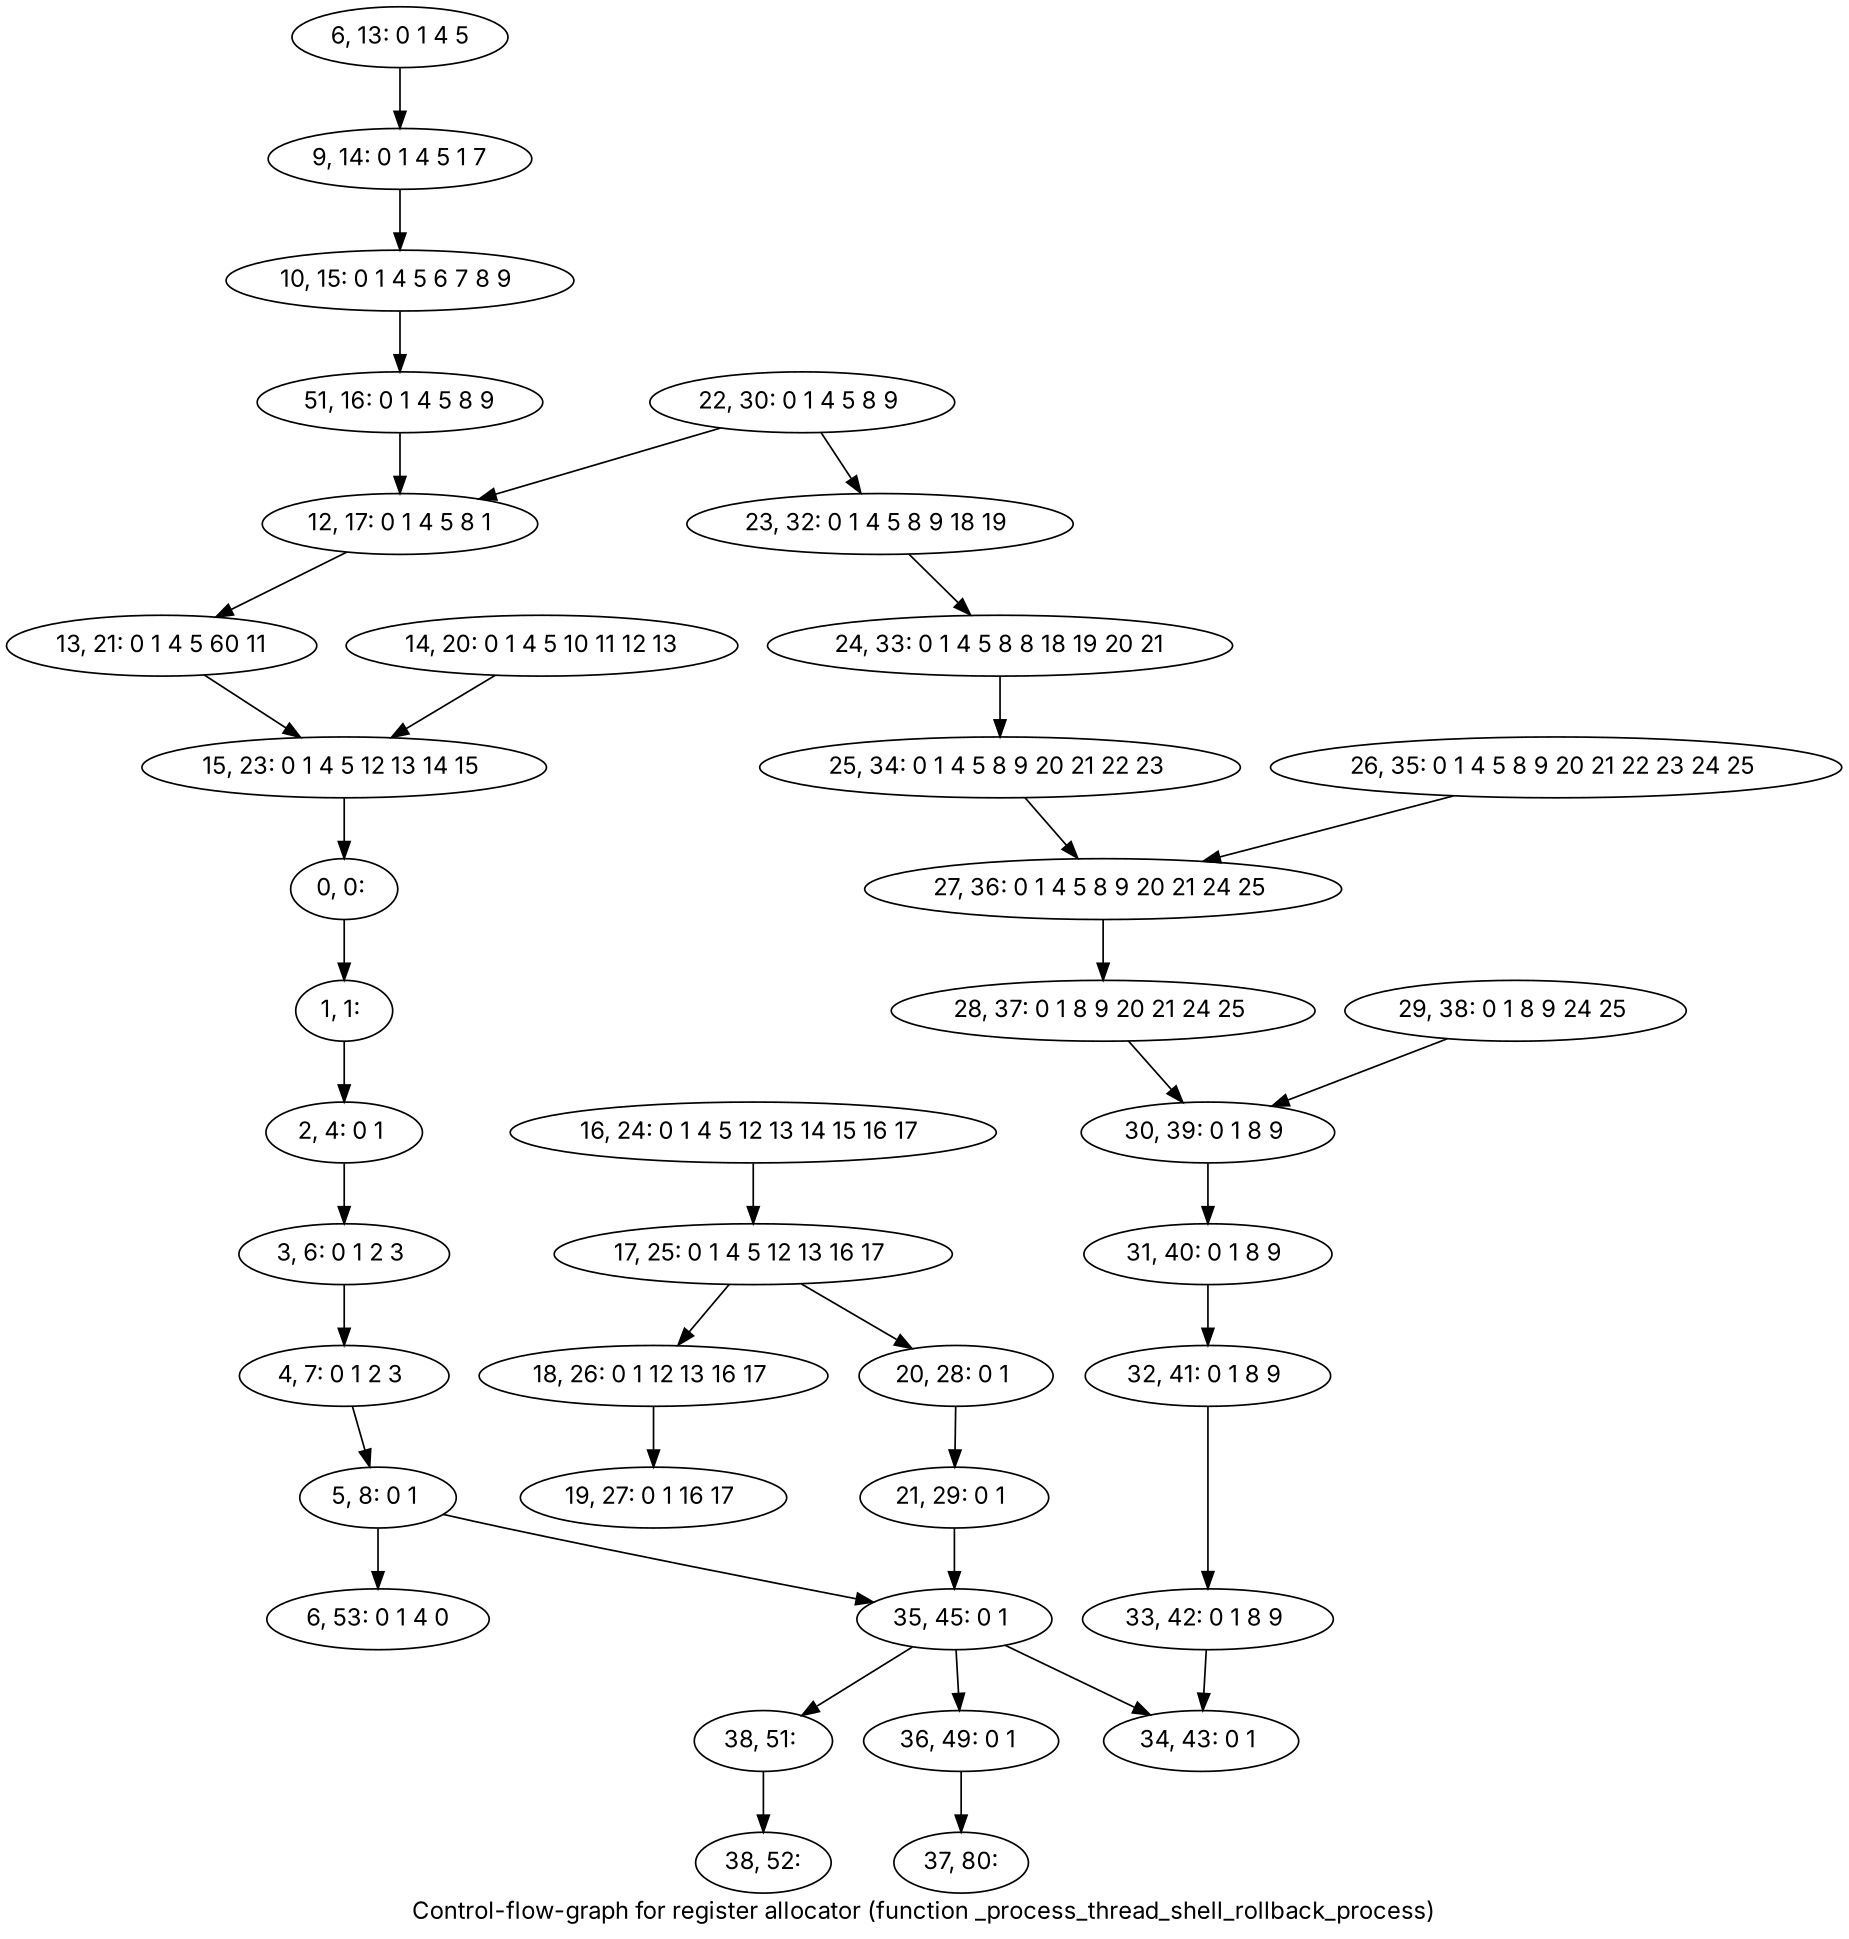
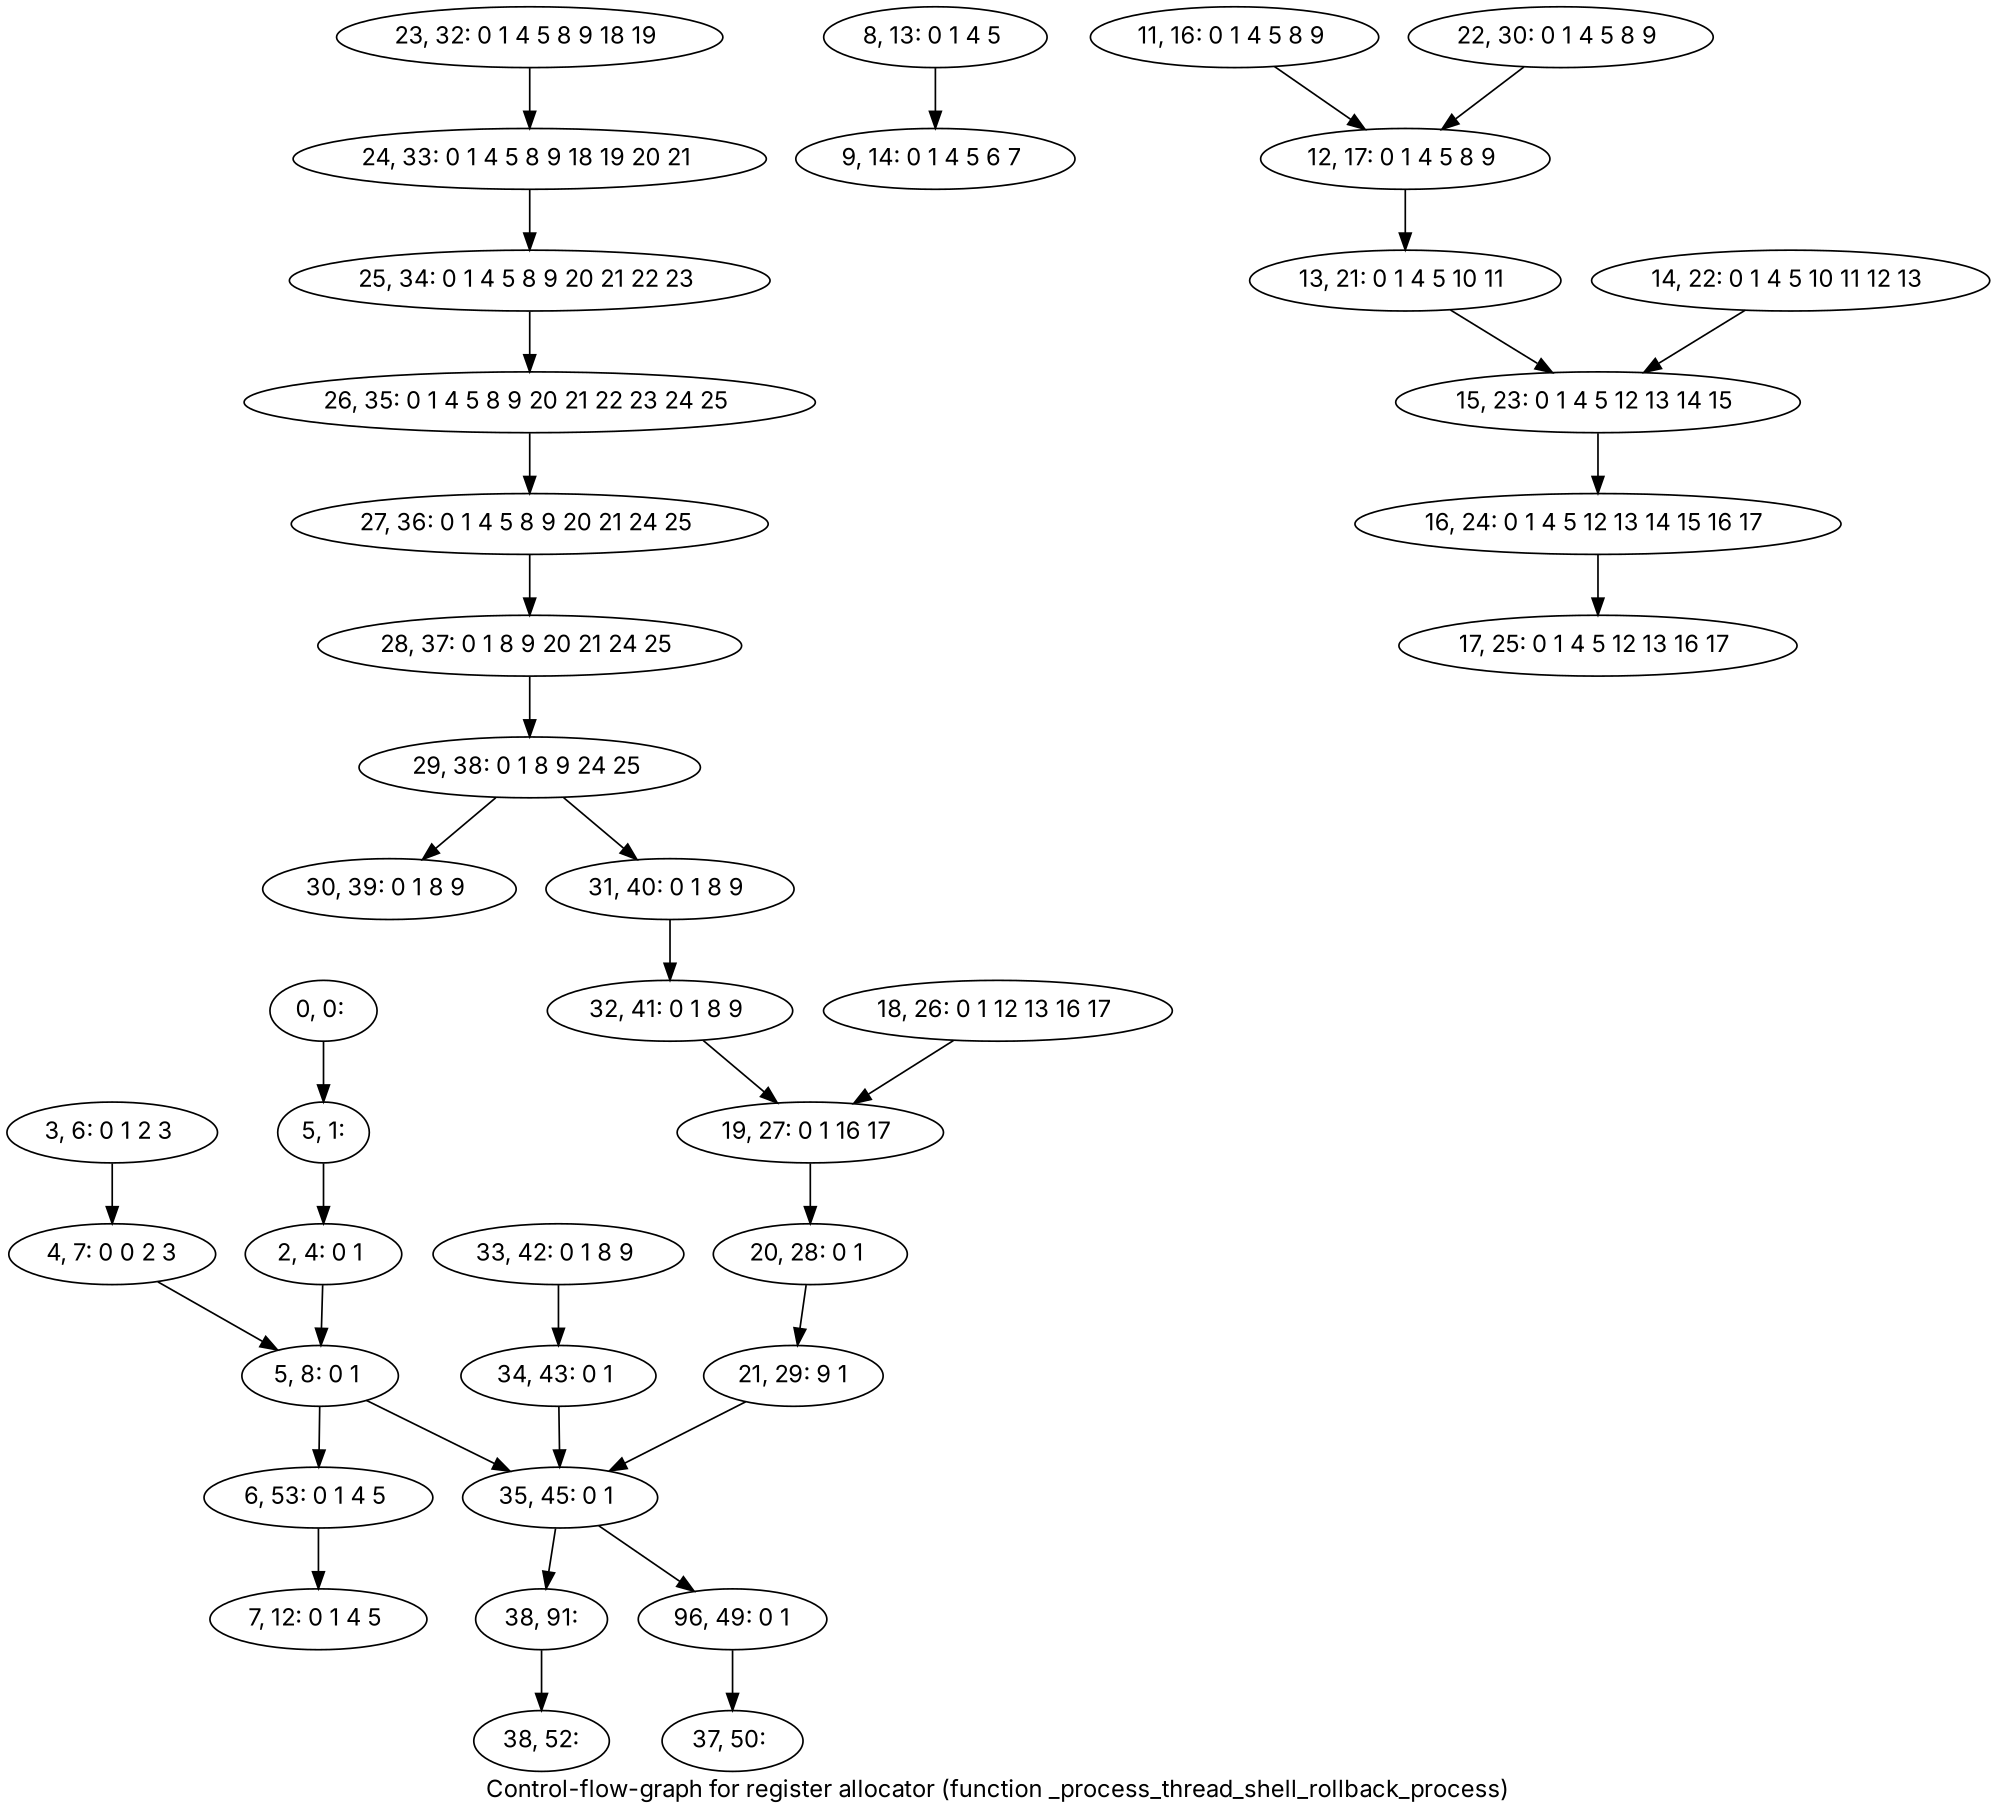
(400, 37) -> (935, 37)
(400, 159) -> (935, 159)
(400, 281) -> none
(400, 402) -> (1235, 37)
(836, 456) -> none
(400, 524) -> (1405, 159)
(162, 646) -> (1405, 281)
(542, 646) -> (1791, 281)
(1000, 646) -> (530, 159)
(344, 820) -> (1598, 455)
(1046, 822) -> (530, 333)
(344, 1011) -> (324, 1132)
(1150, 1065) -> (530, 698)
(344, 1185) -> (322, 1307)
(1208, 1185) -> (594, 823)
(709, 1308) -> none
(849, 1312) -> (810, 1185)
(344, 1376) -> (112, 1254)
(1208, 1489) -> (734, 1066)
(954, 1498) -> (793, 1376)
none -> (318, 1619)
(378, 1619) -> (318, 1498)
(1070, 1676) -> (559, 1428)
(763, 1741) -> (542, 1619)
(961, 1741) -> (733, 1619)
(961, 1863) -> (733, 1741)
